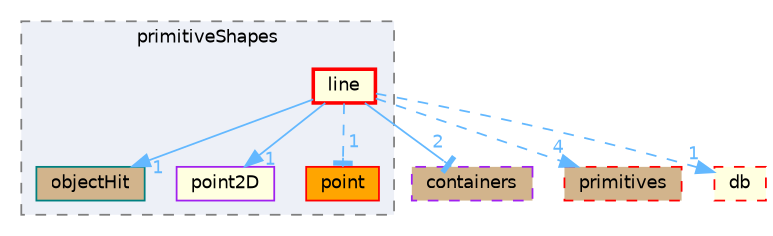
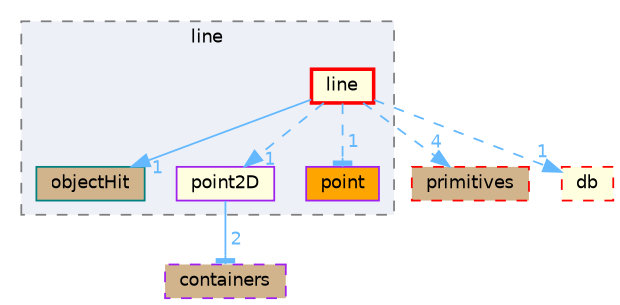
(208, 38) -> (208, 38)
(292, 129) -> (291, 129)
(406, 133) -> (225, 228)
(343, 184) -> (343, 184)
